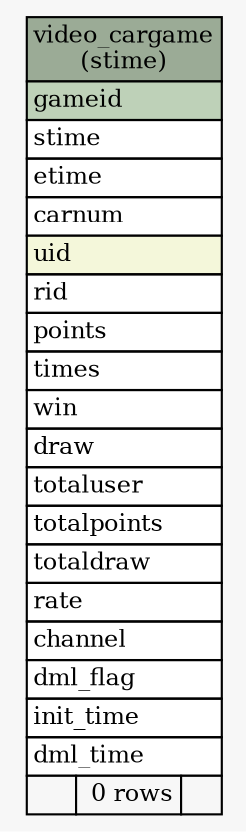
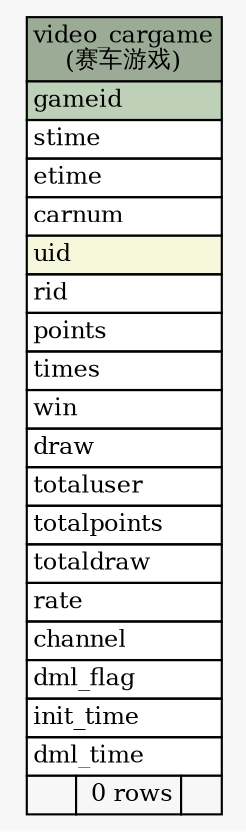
(124, 61) -> (124, 61)
